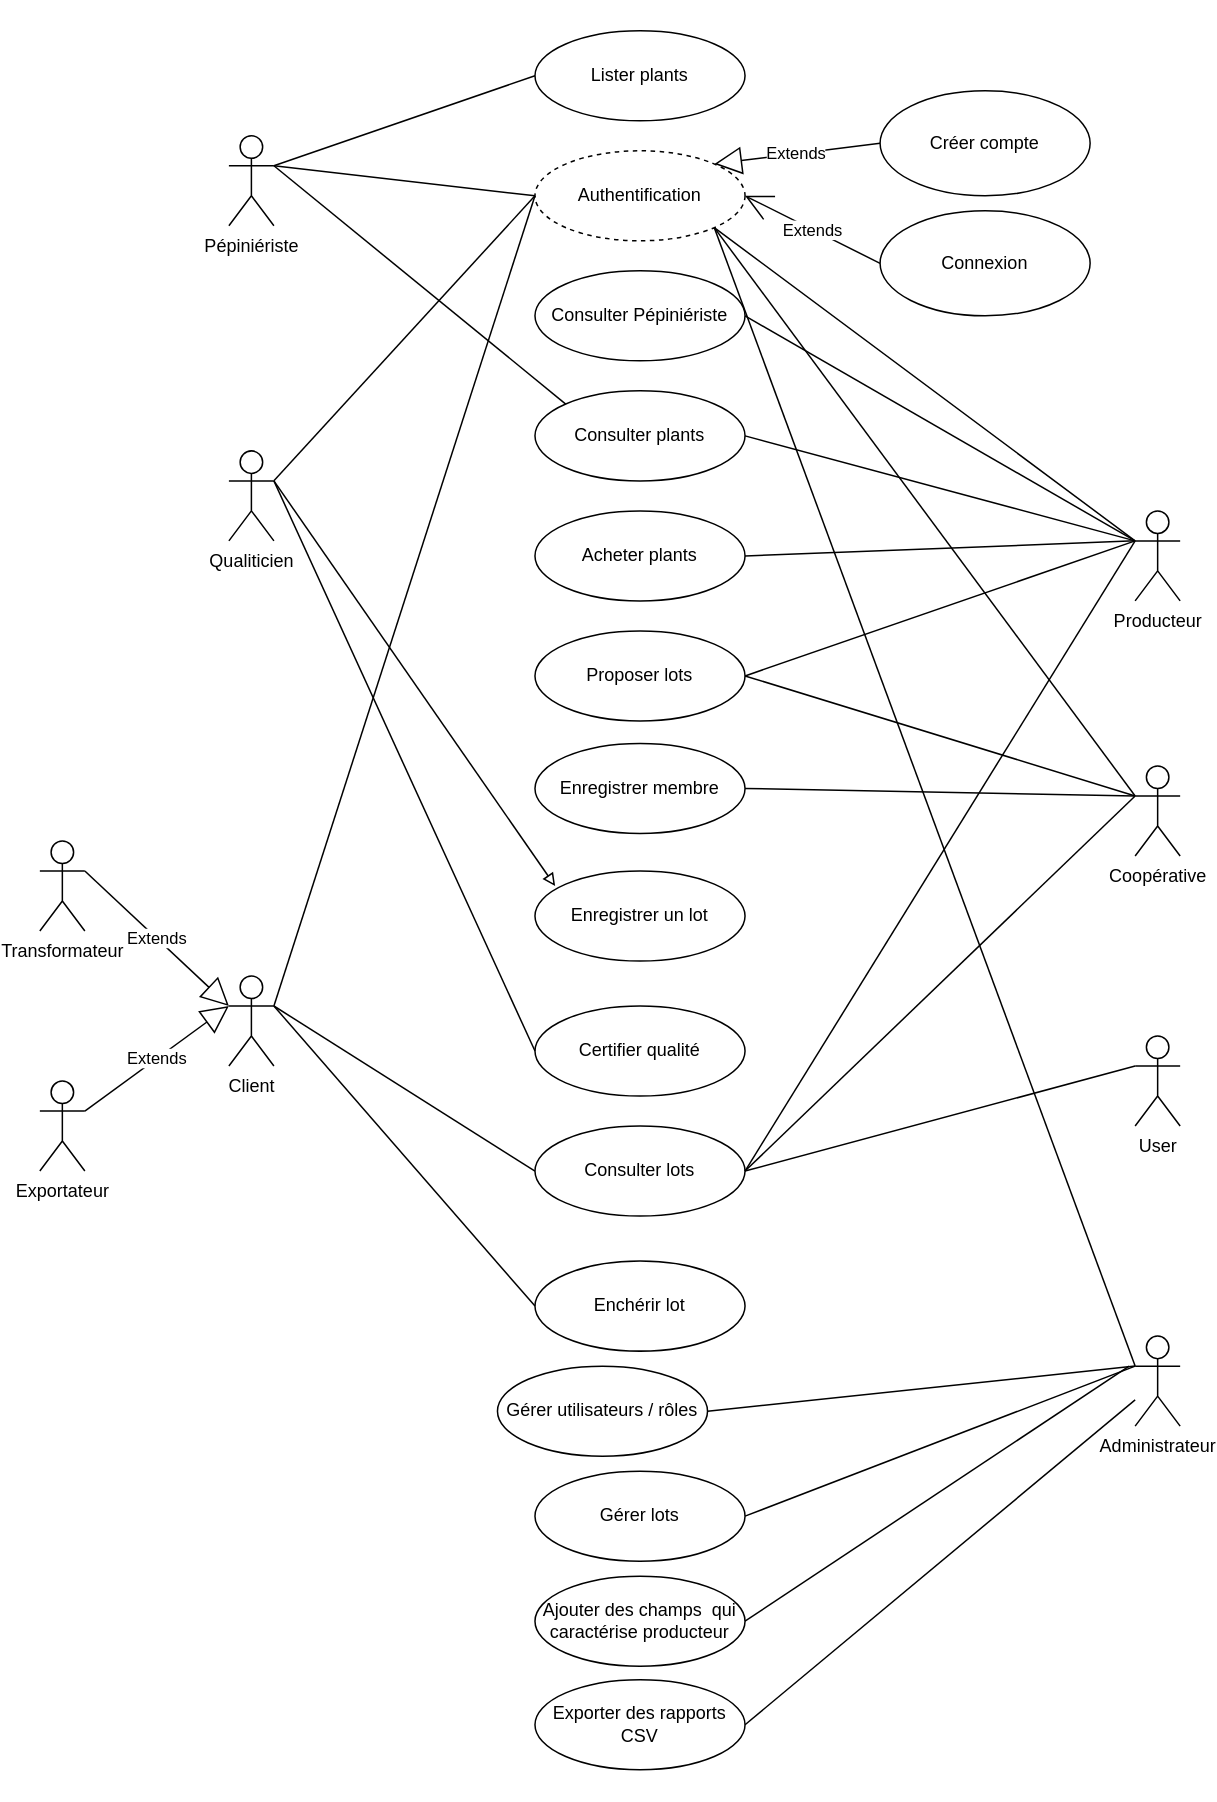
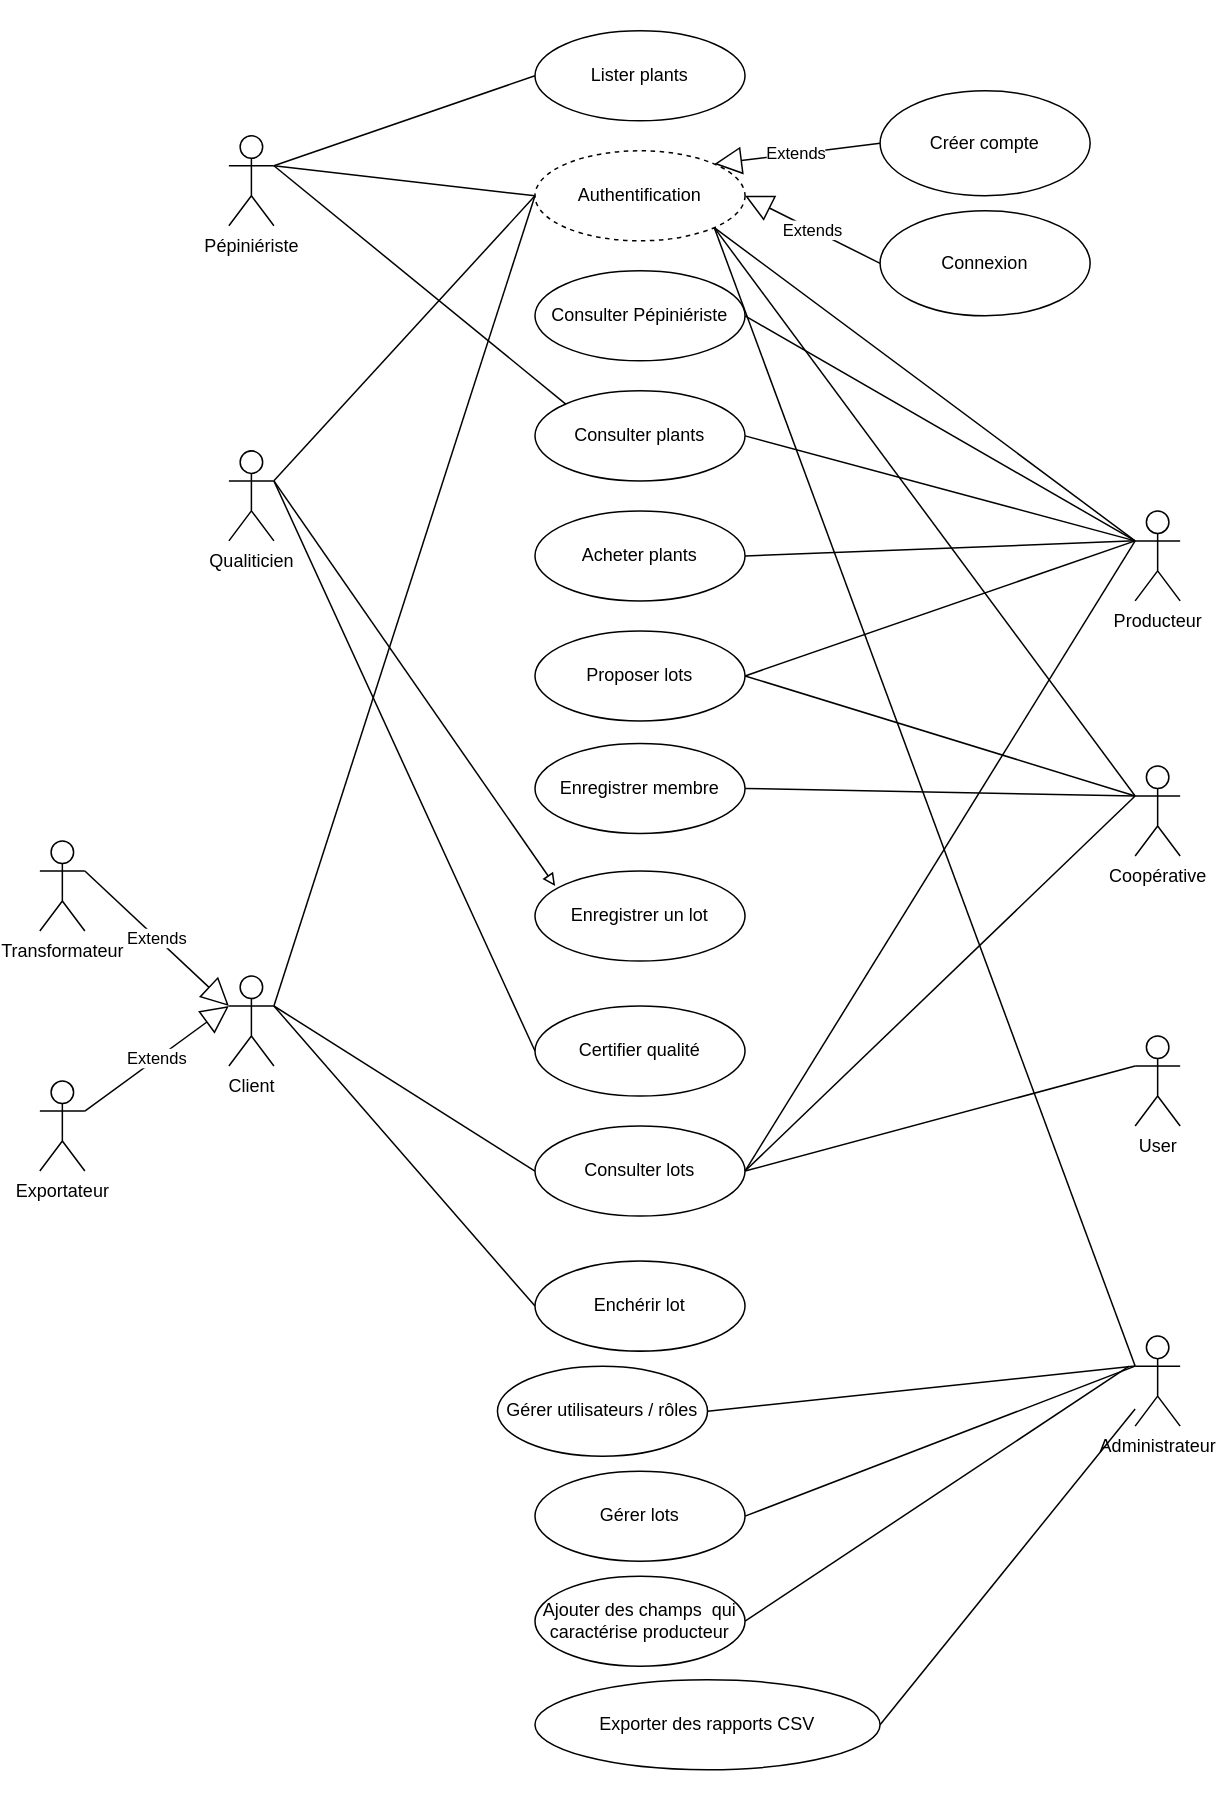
(759, 203) -> (770, 208)
(640, 1724) -> (707, 1724)
